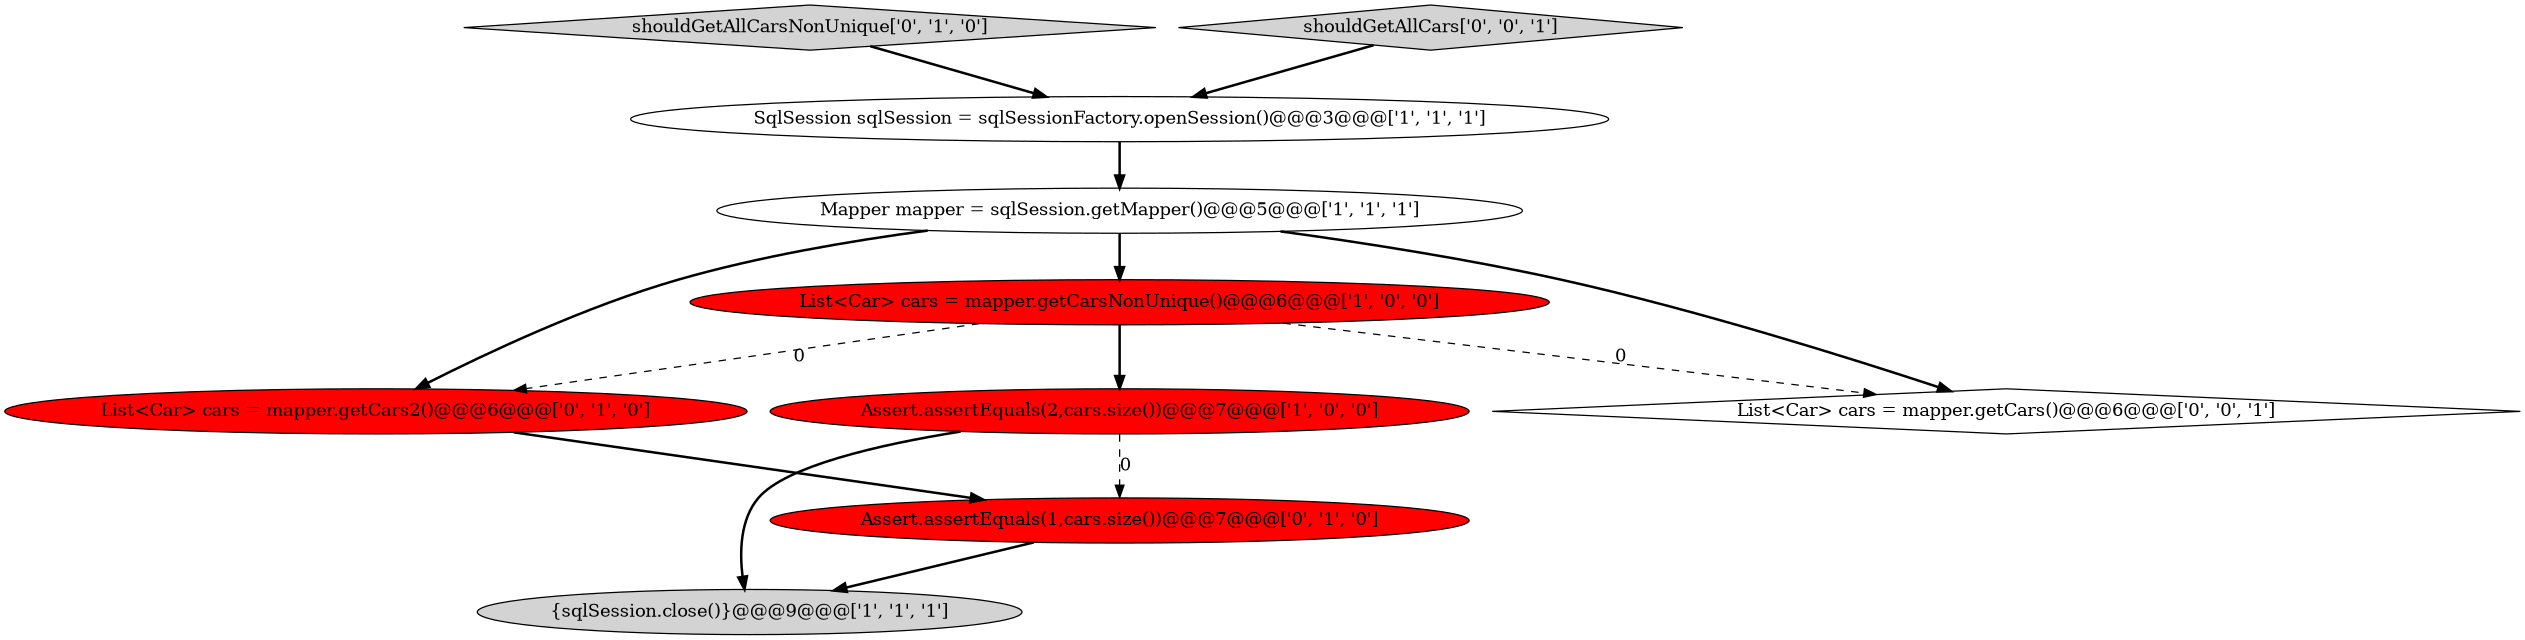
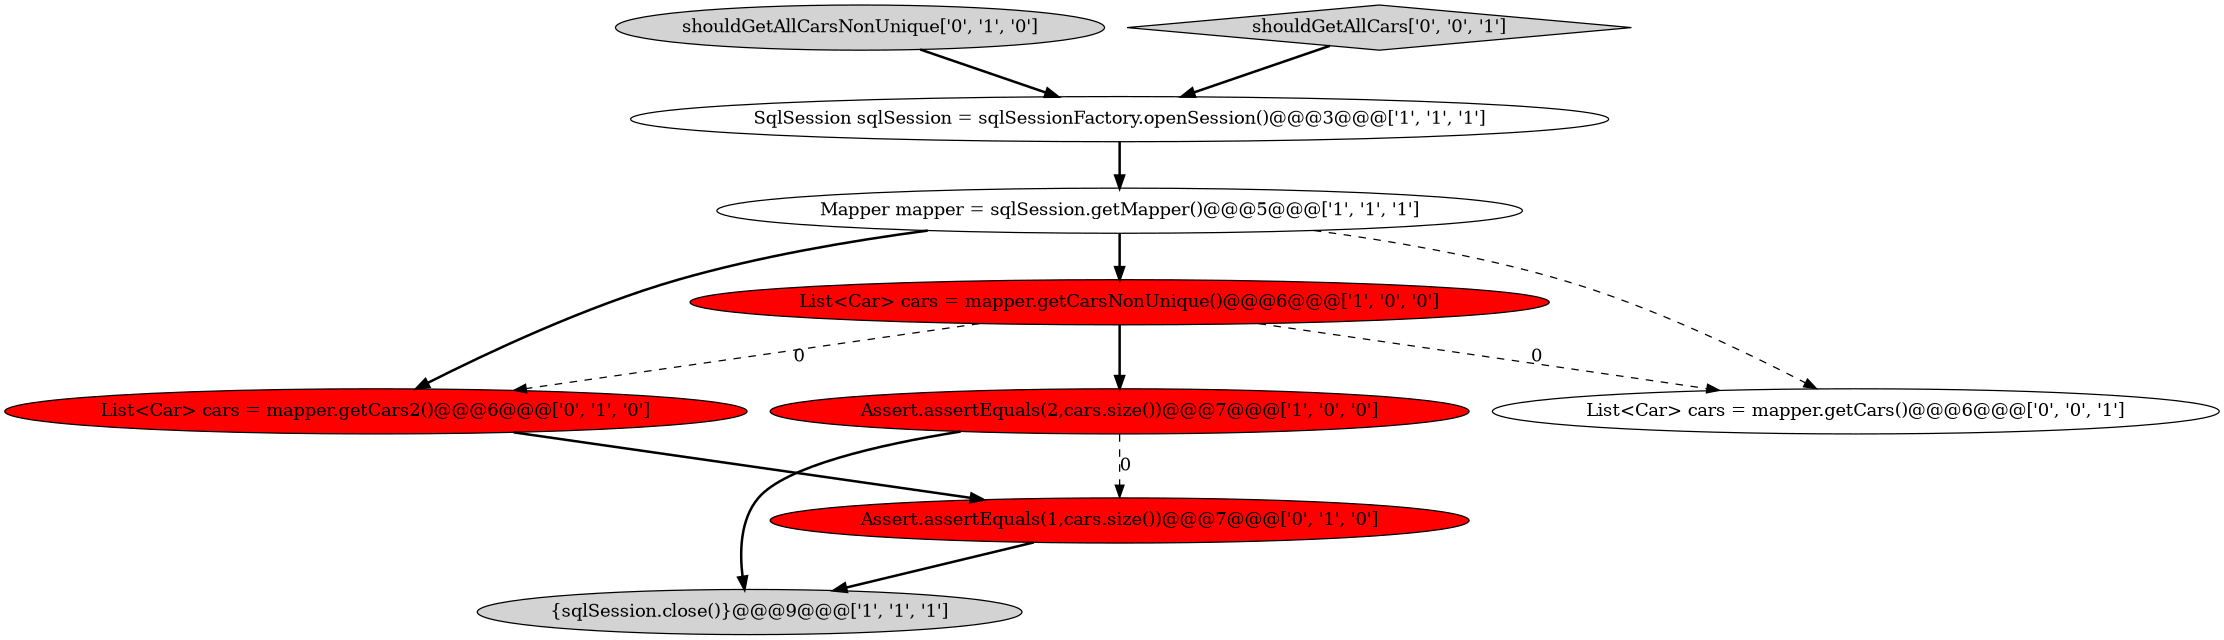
(810, 28) -> (860, 28)
(1614, 292) -> (1567, 282)
(2006, 411) -> (1856, 411)
